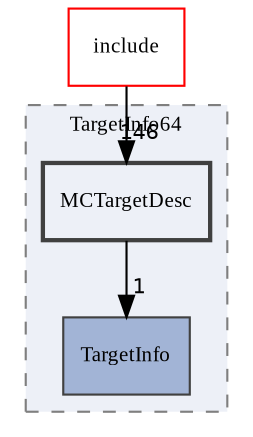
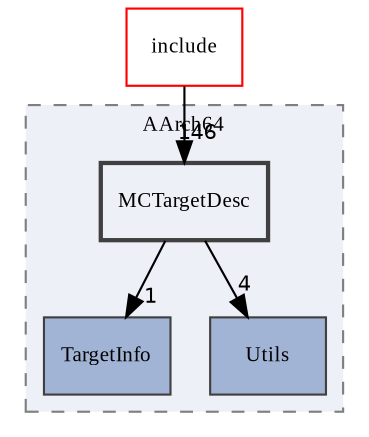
(127, 125) -> (184, 125)
none -> (268, 356)
